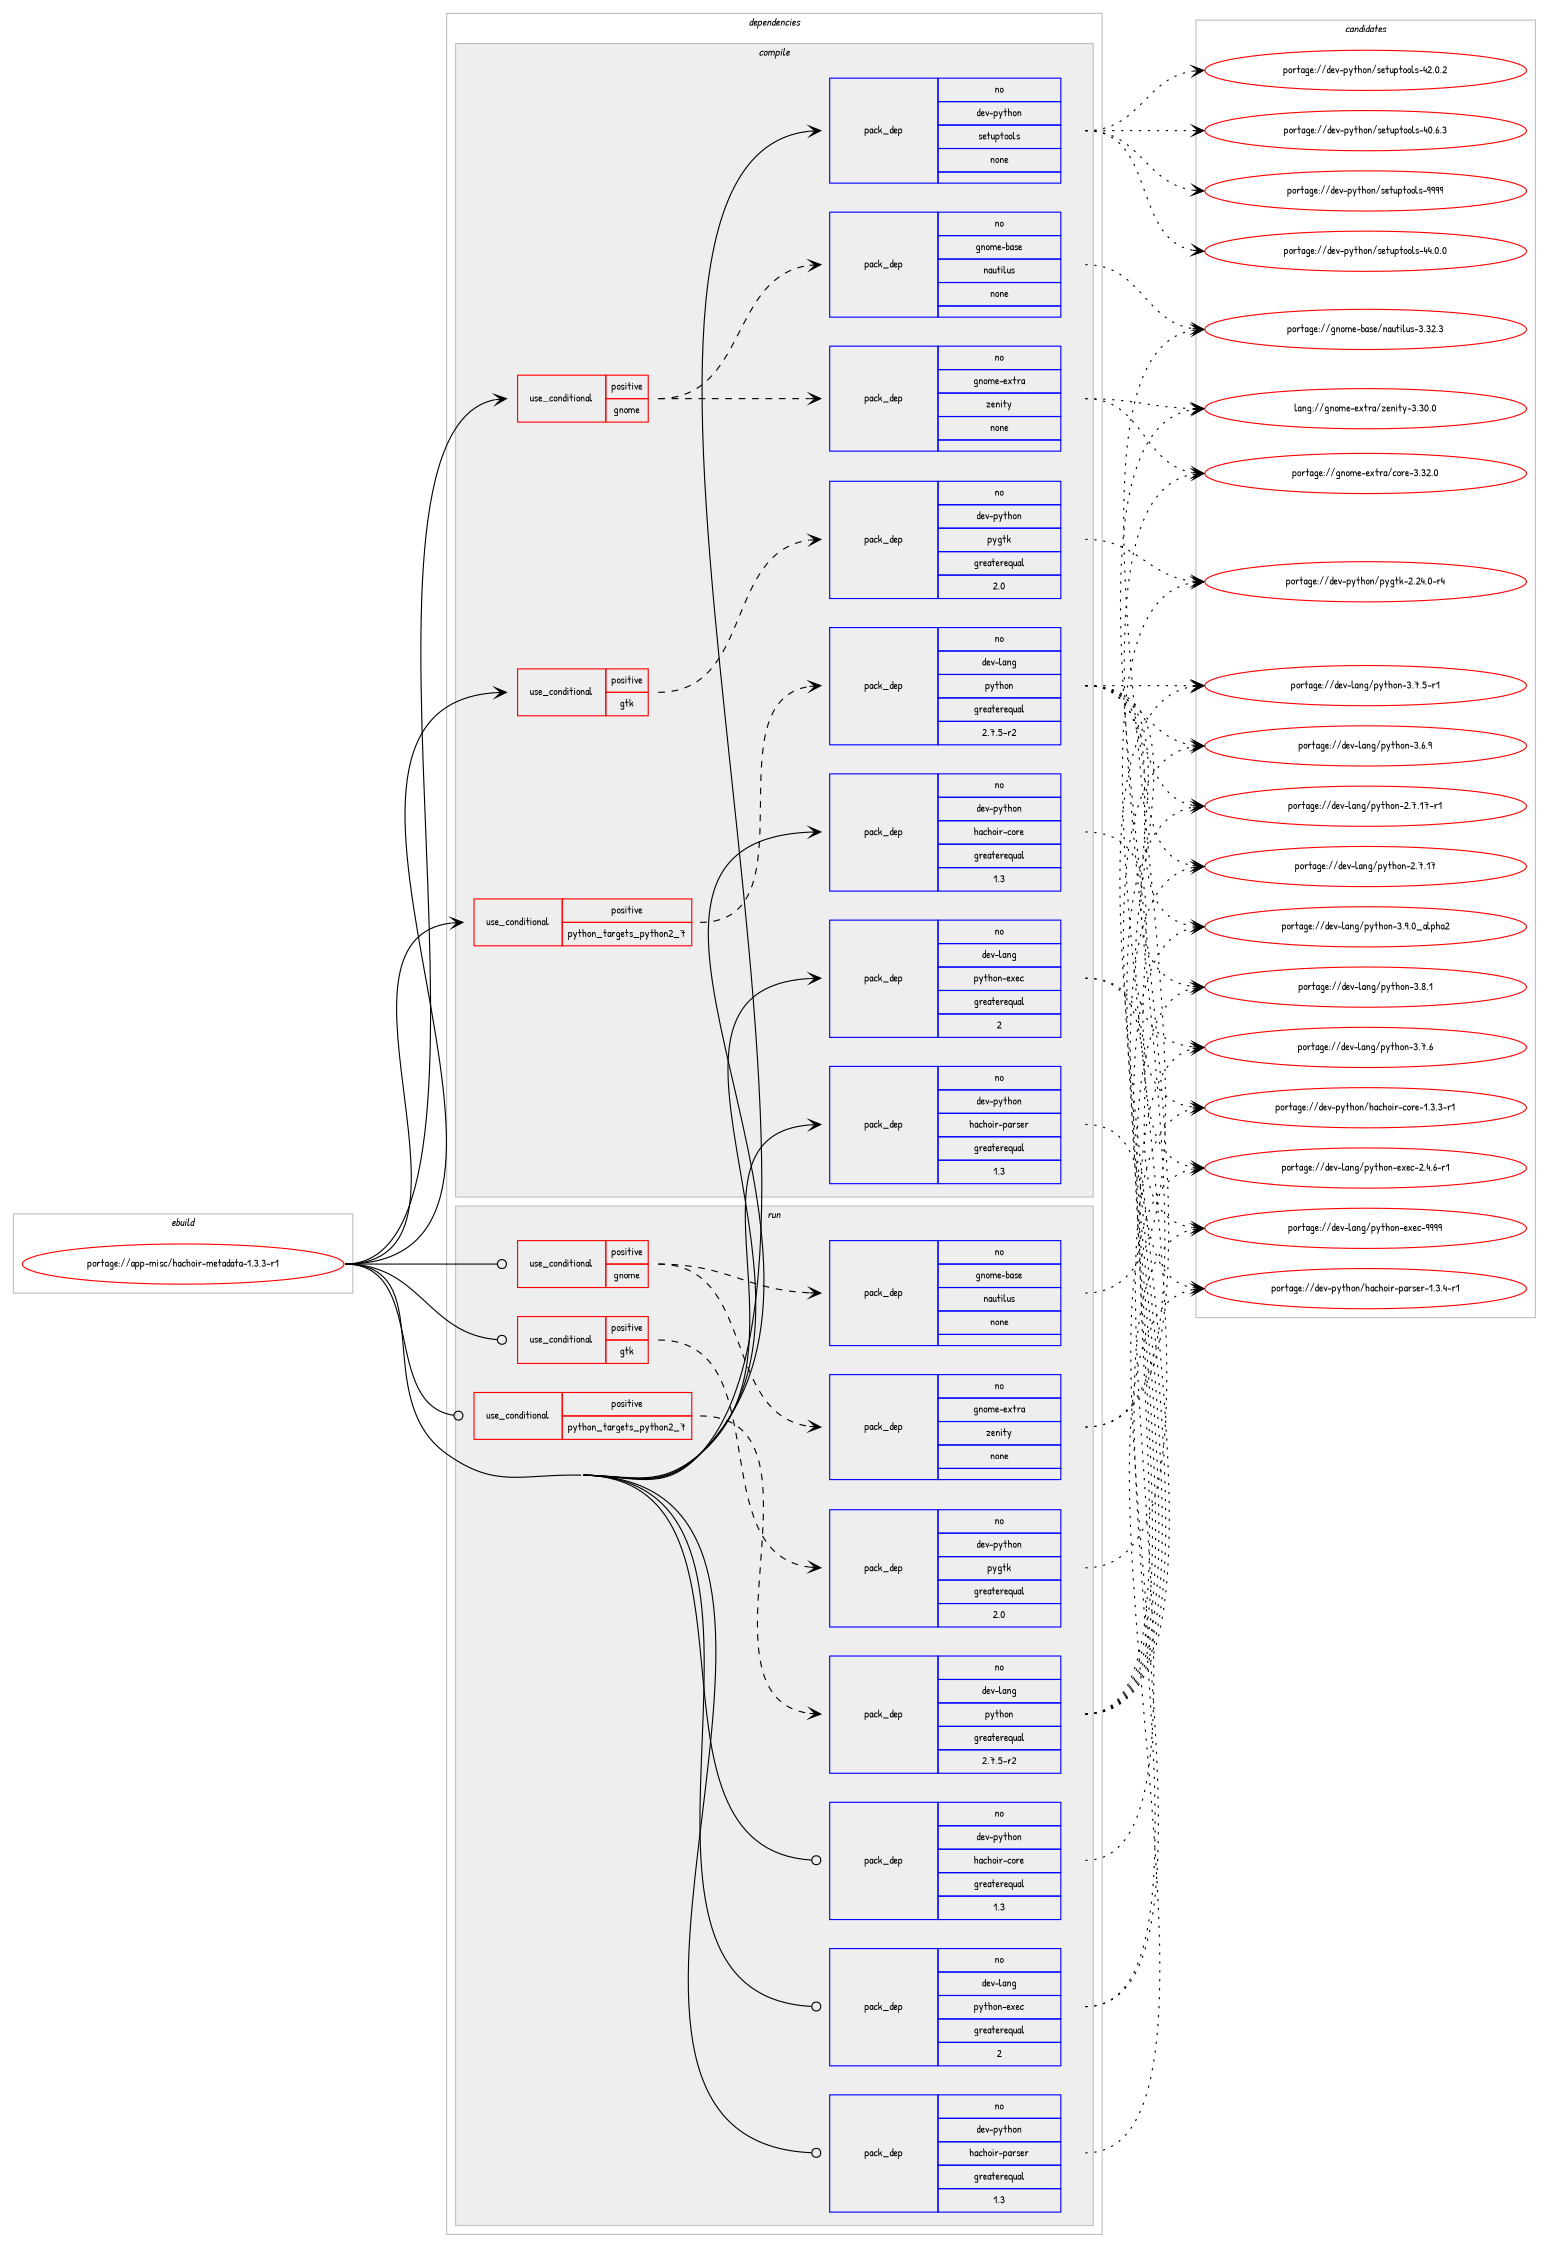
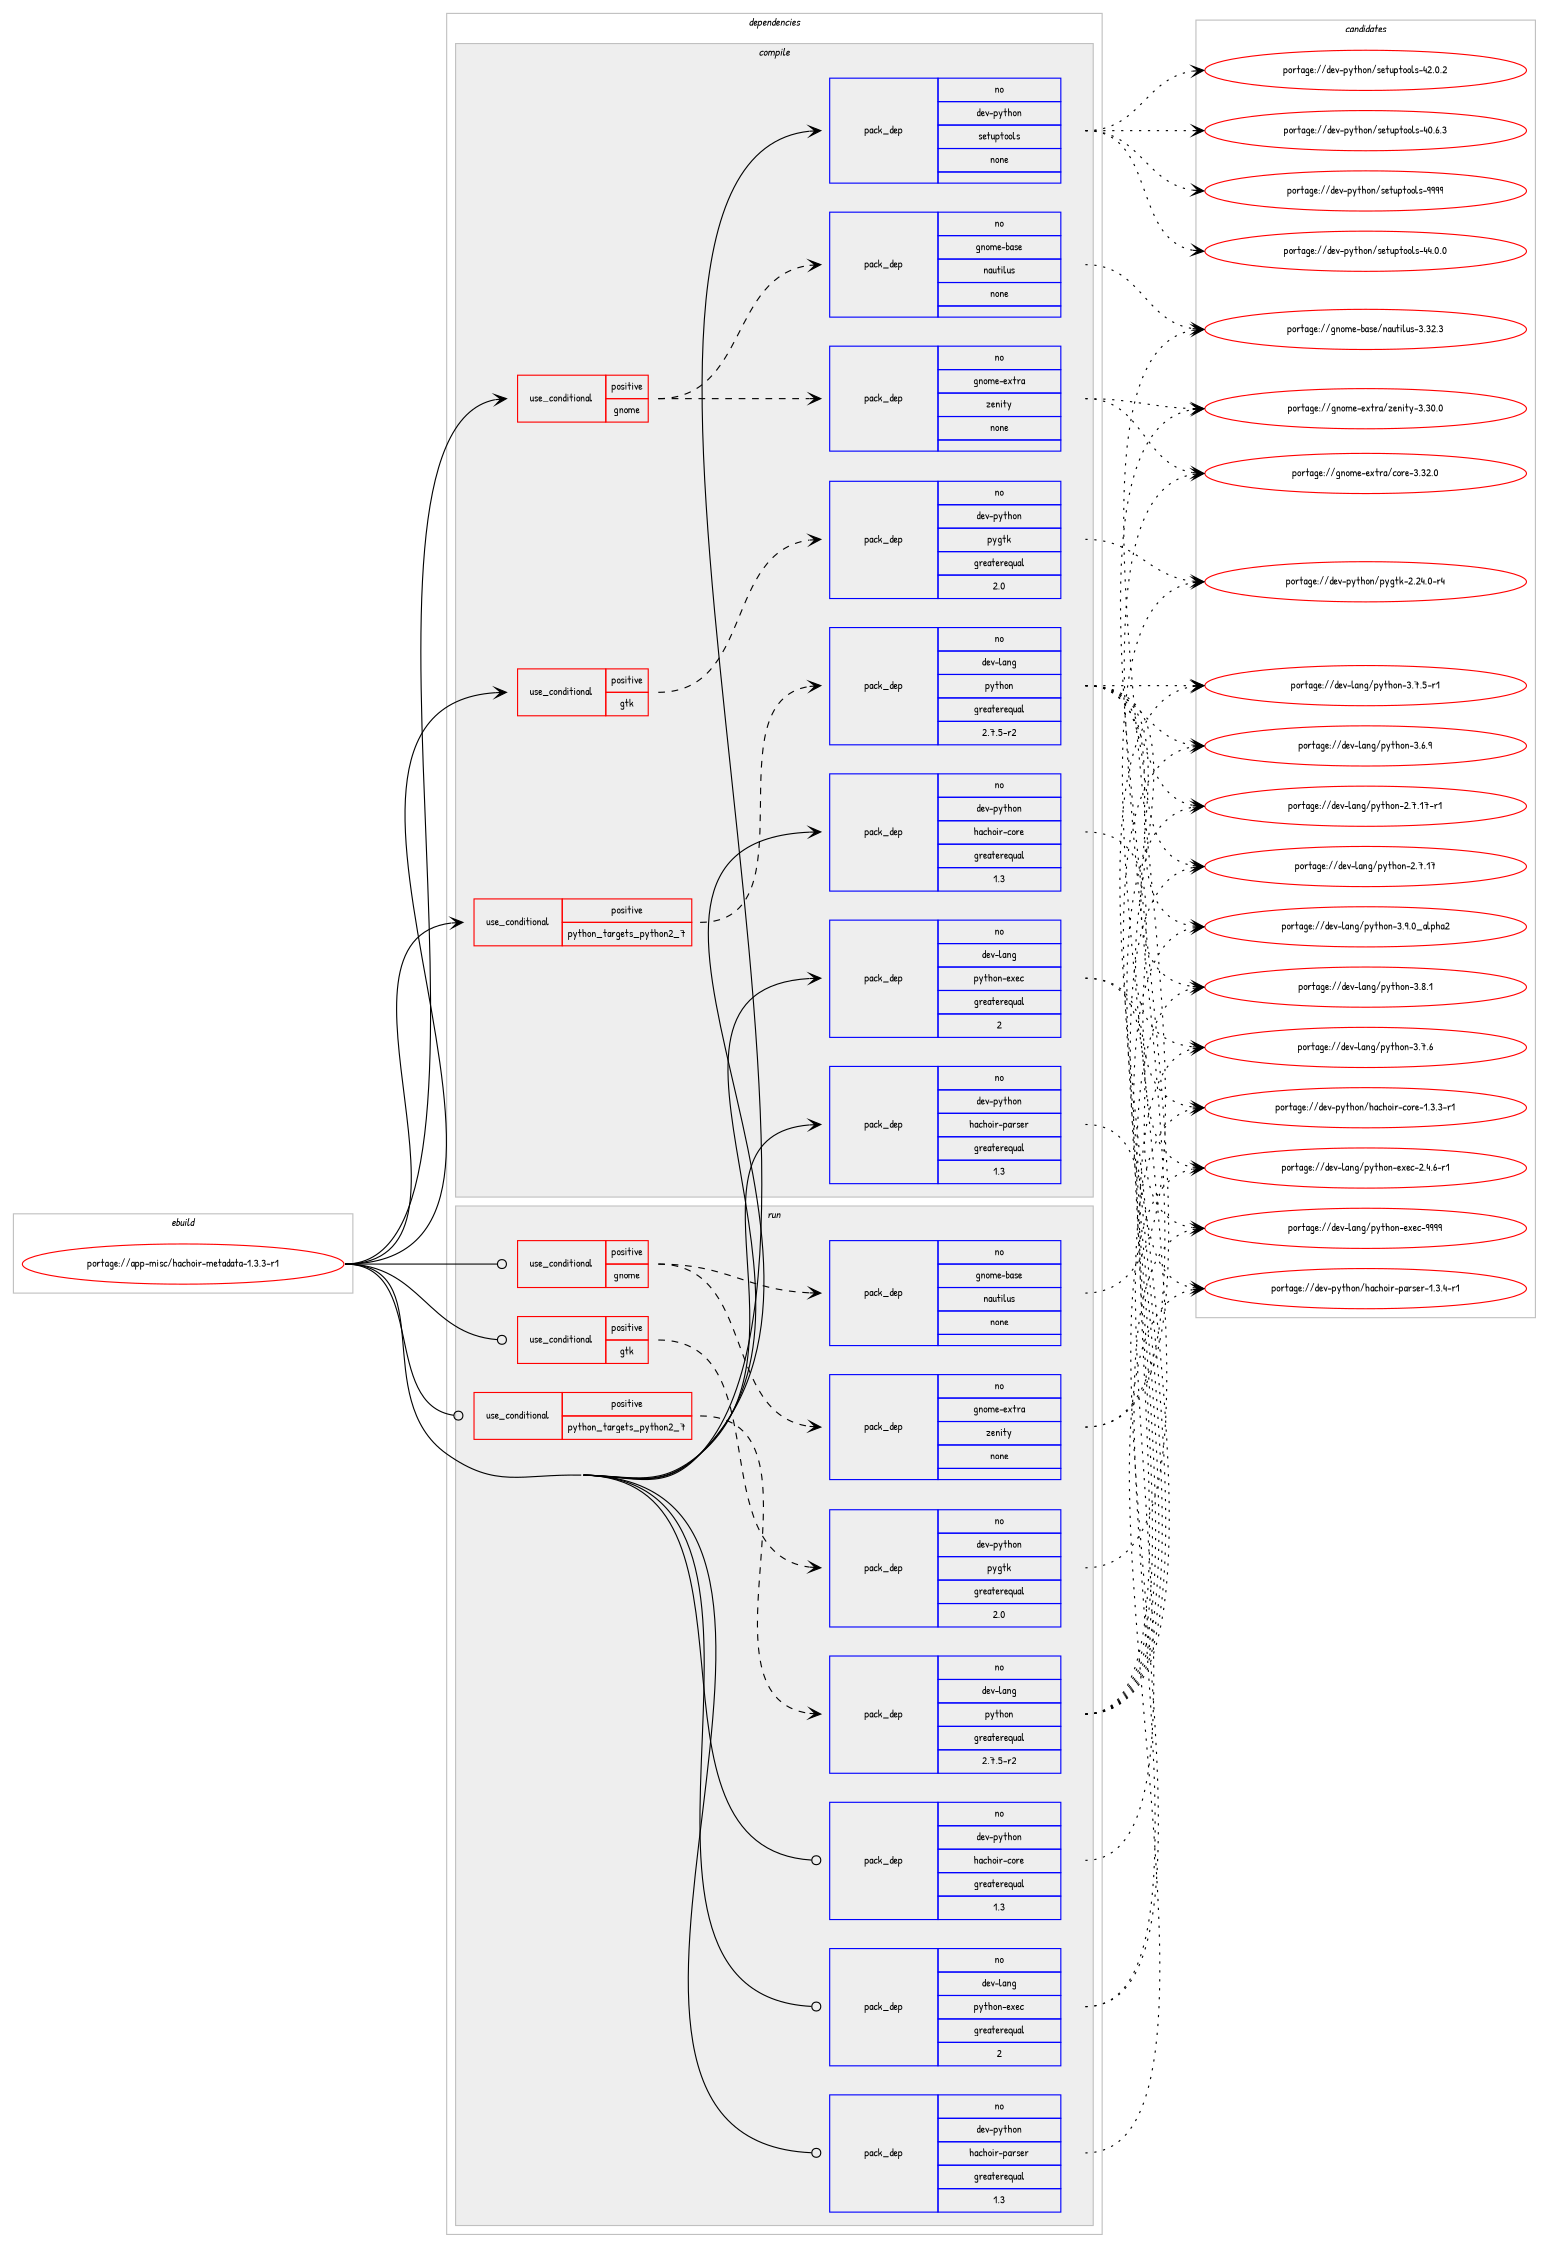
(1366, 409) -> (1366, 409)
